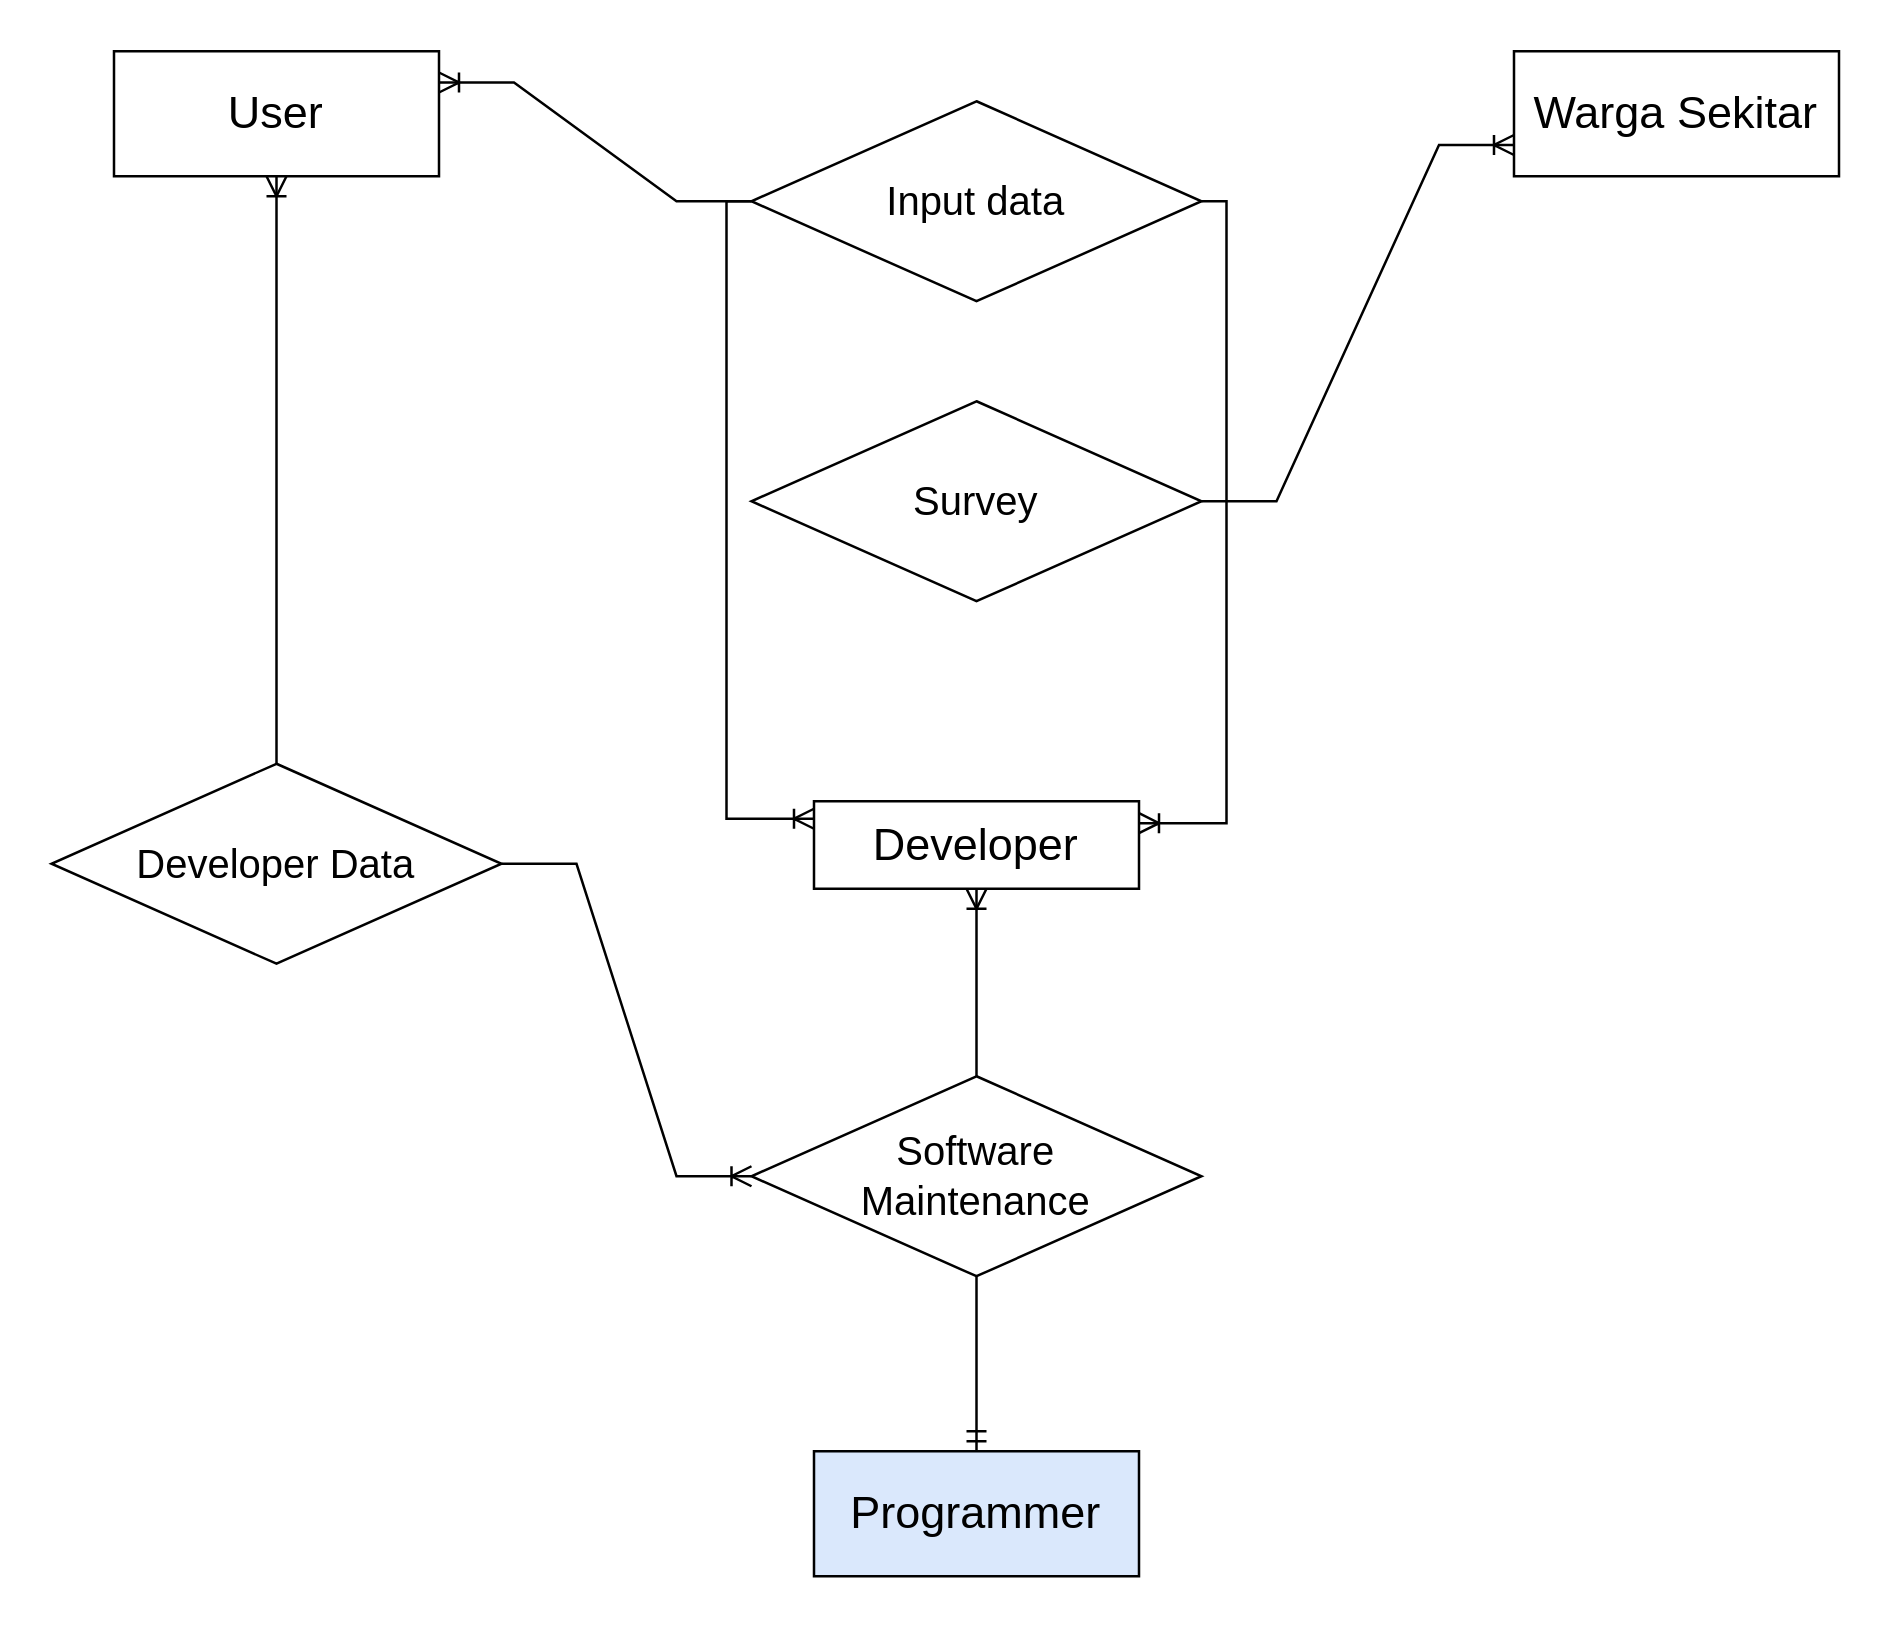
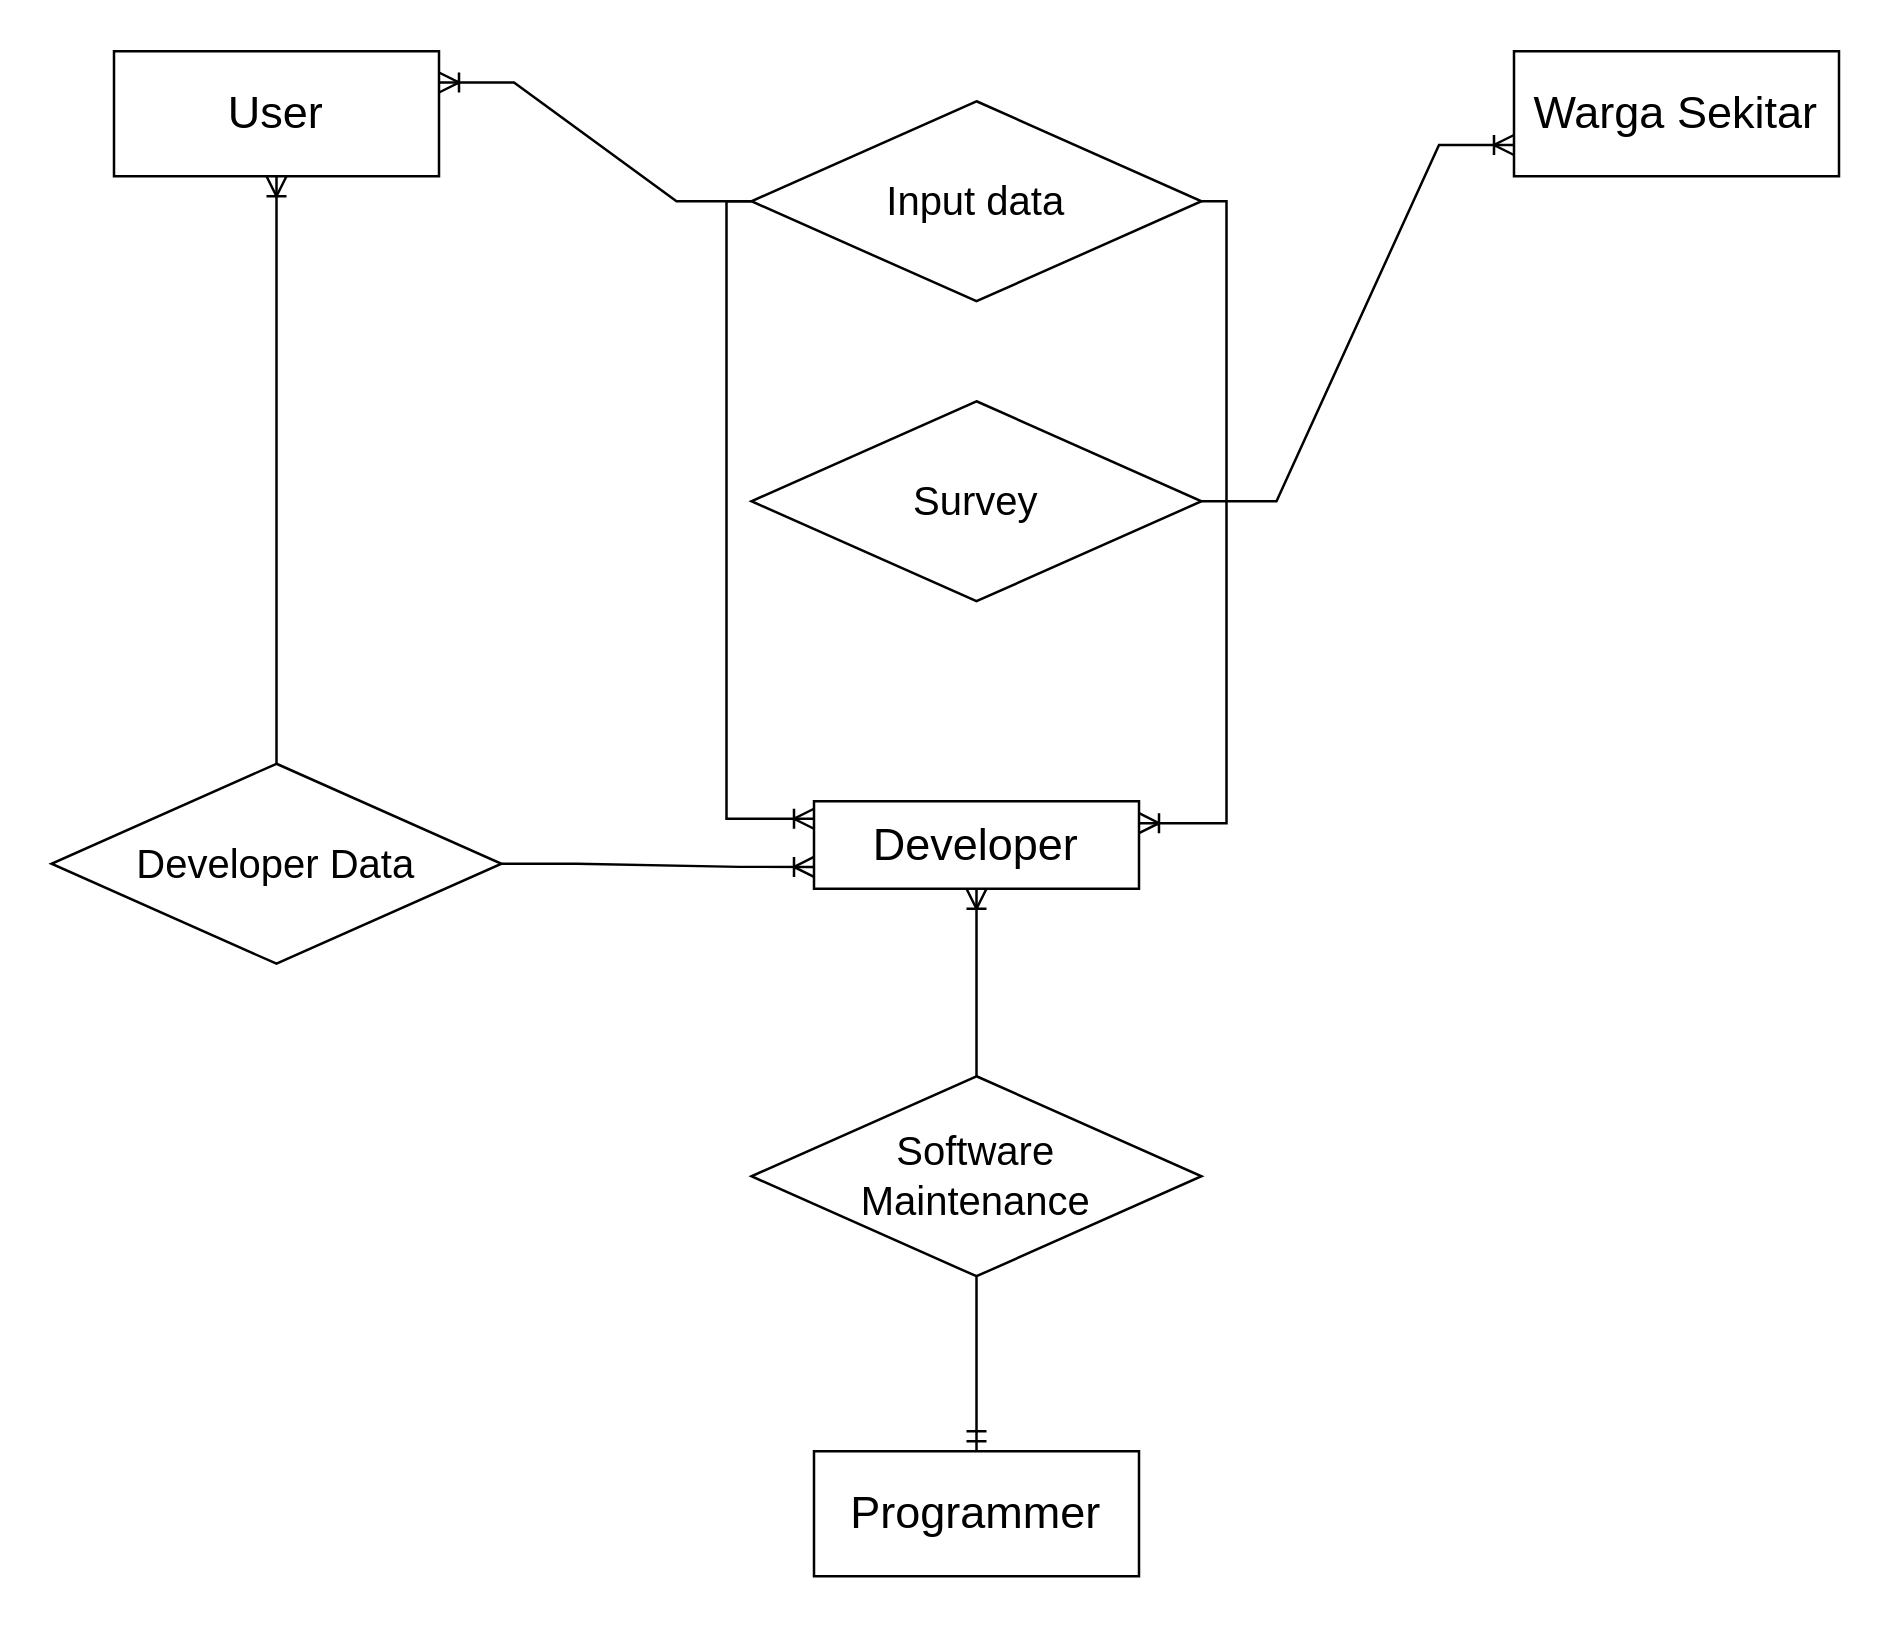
(637, 1054) -> (694, 866)
(976, 1514) -> (976, 1514)
